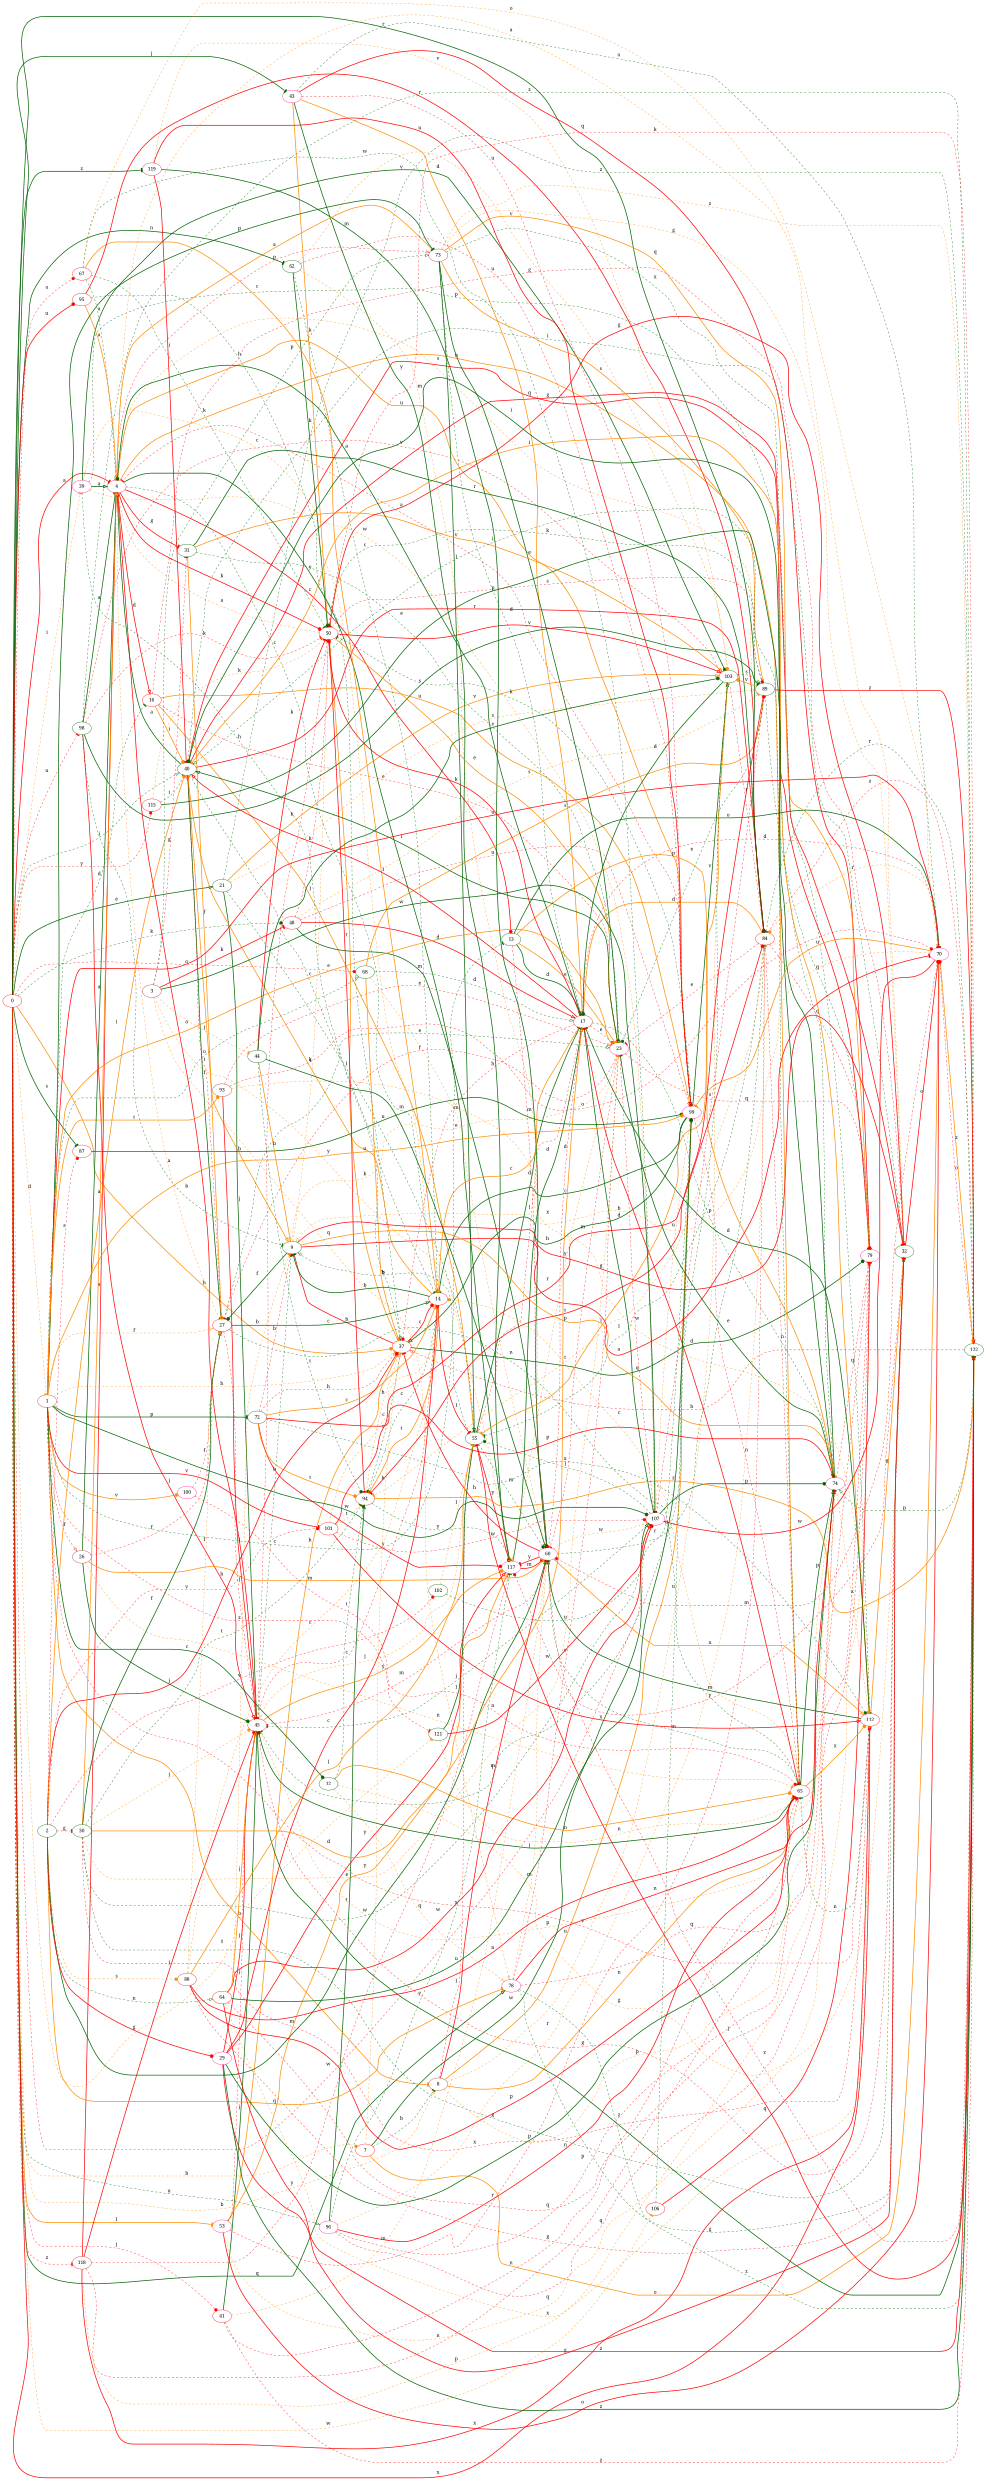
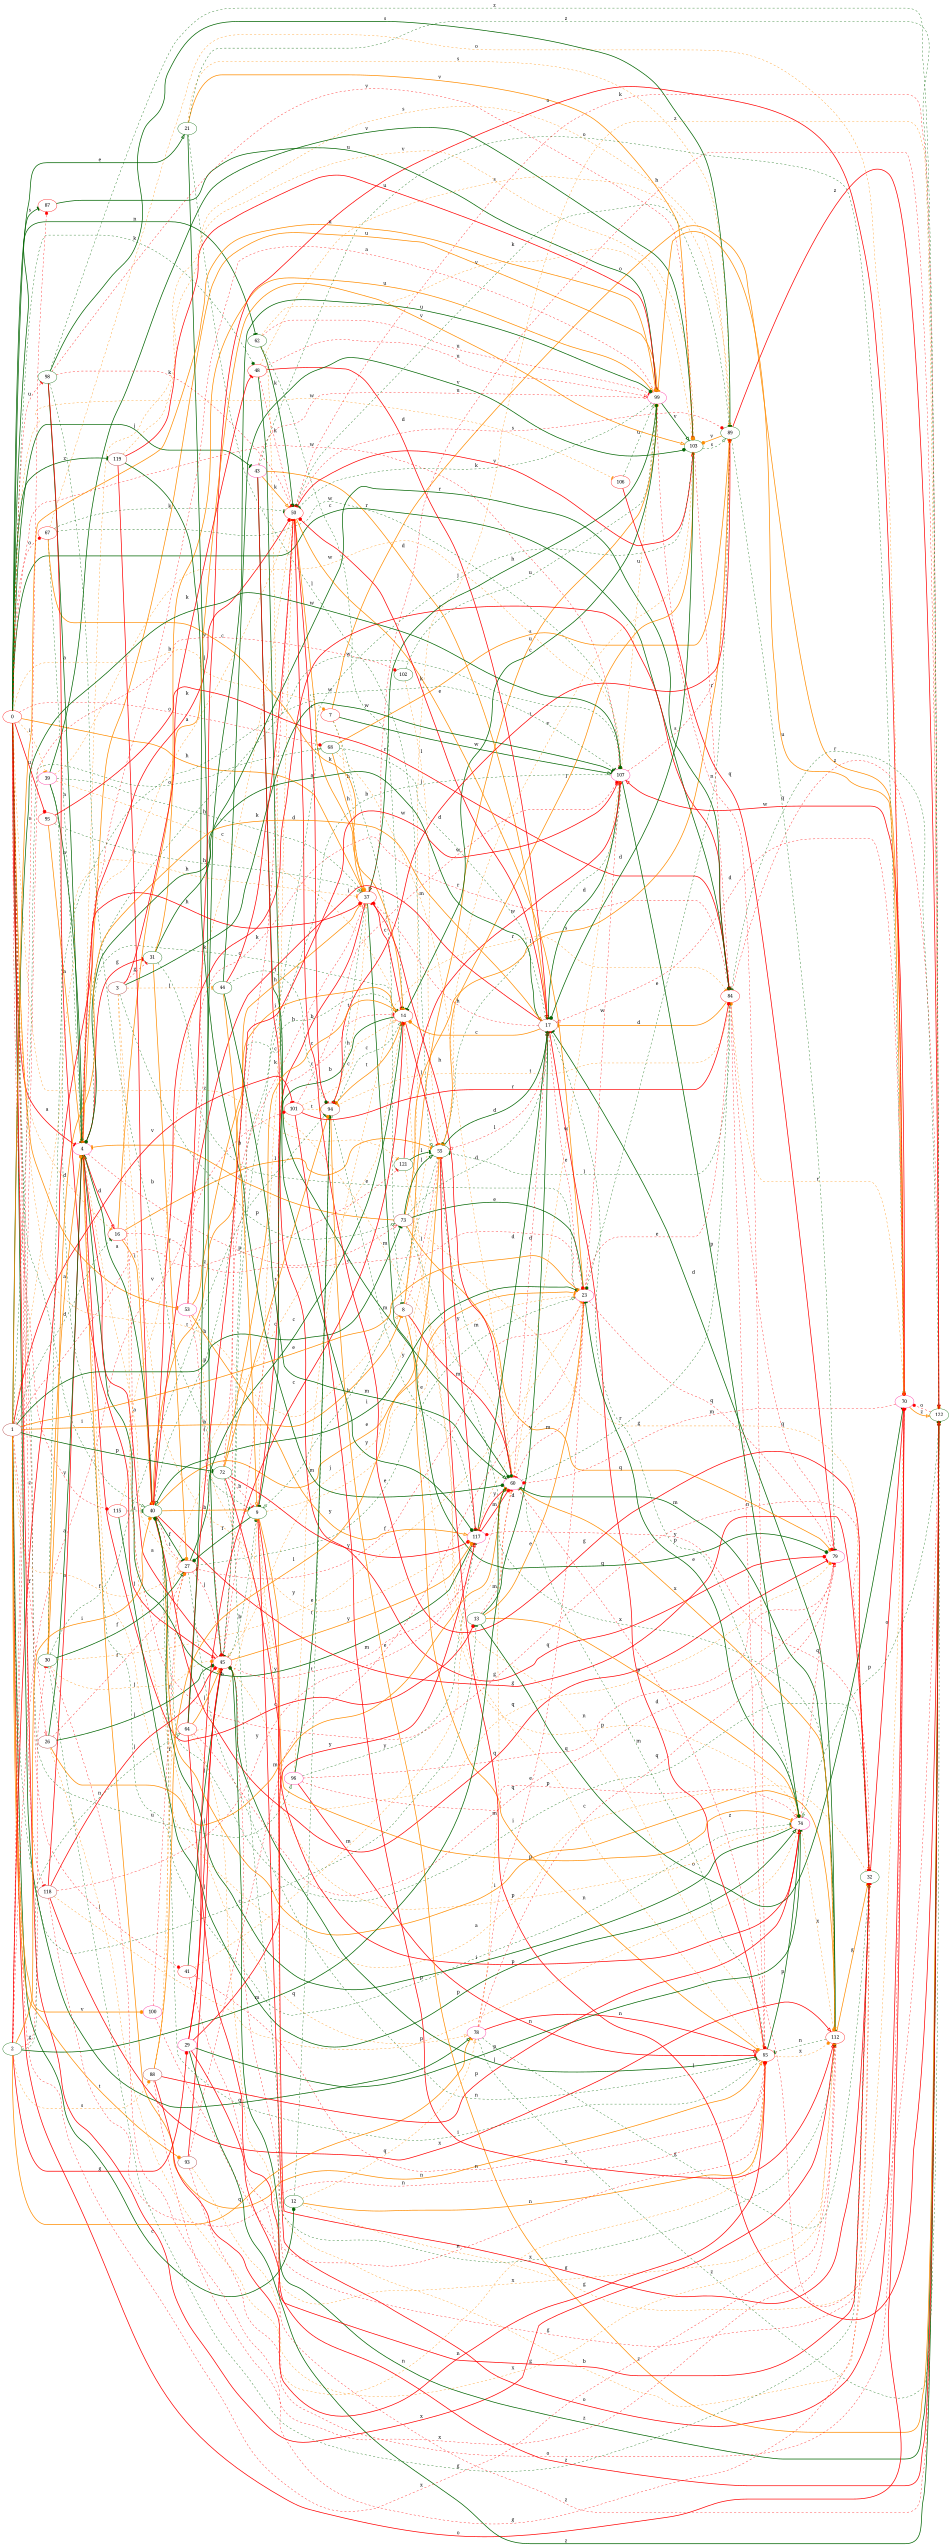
none -> (241, 762)
(30, 1200) -> (33, 1121)
none -> (365, 1435)
(835, 1758) -> (802, 2056)
